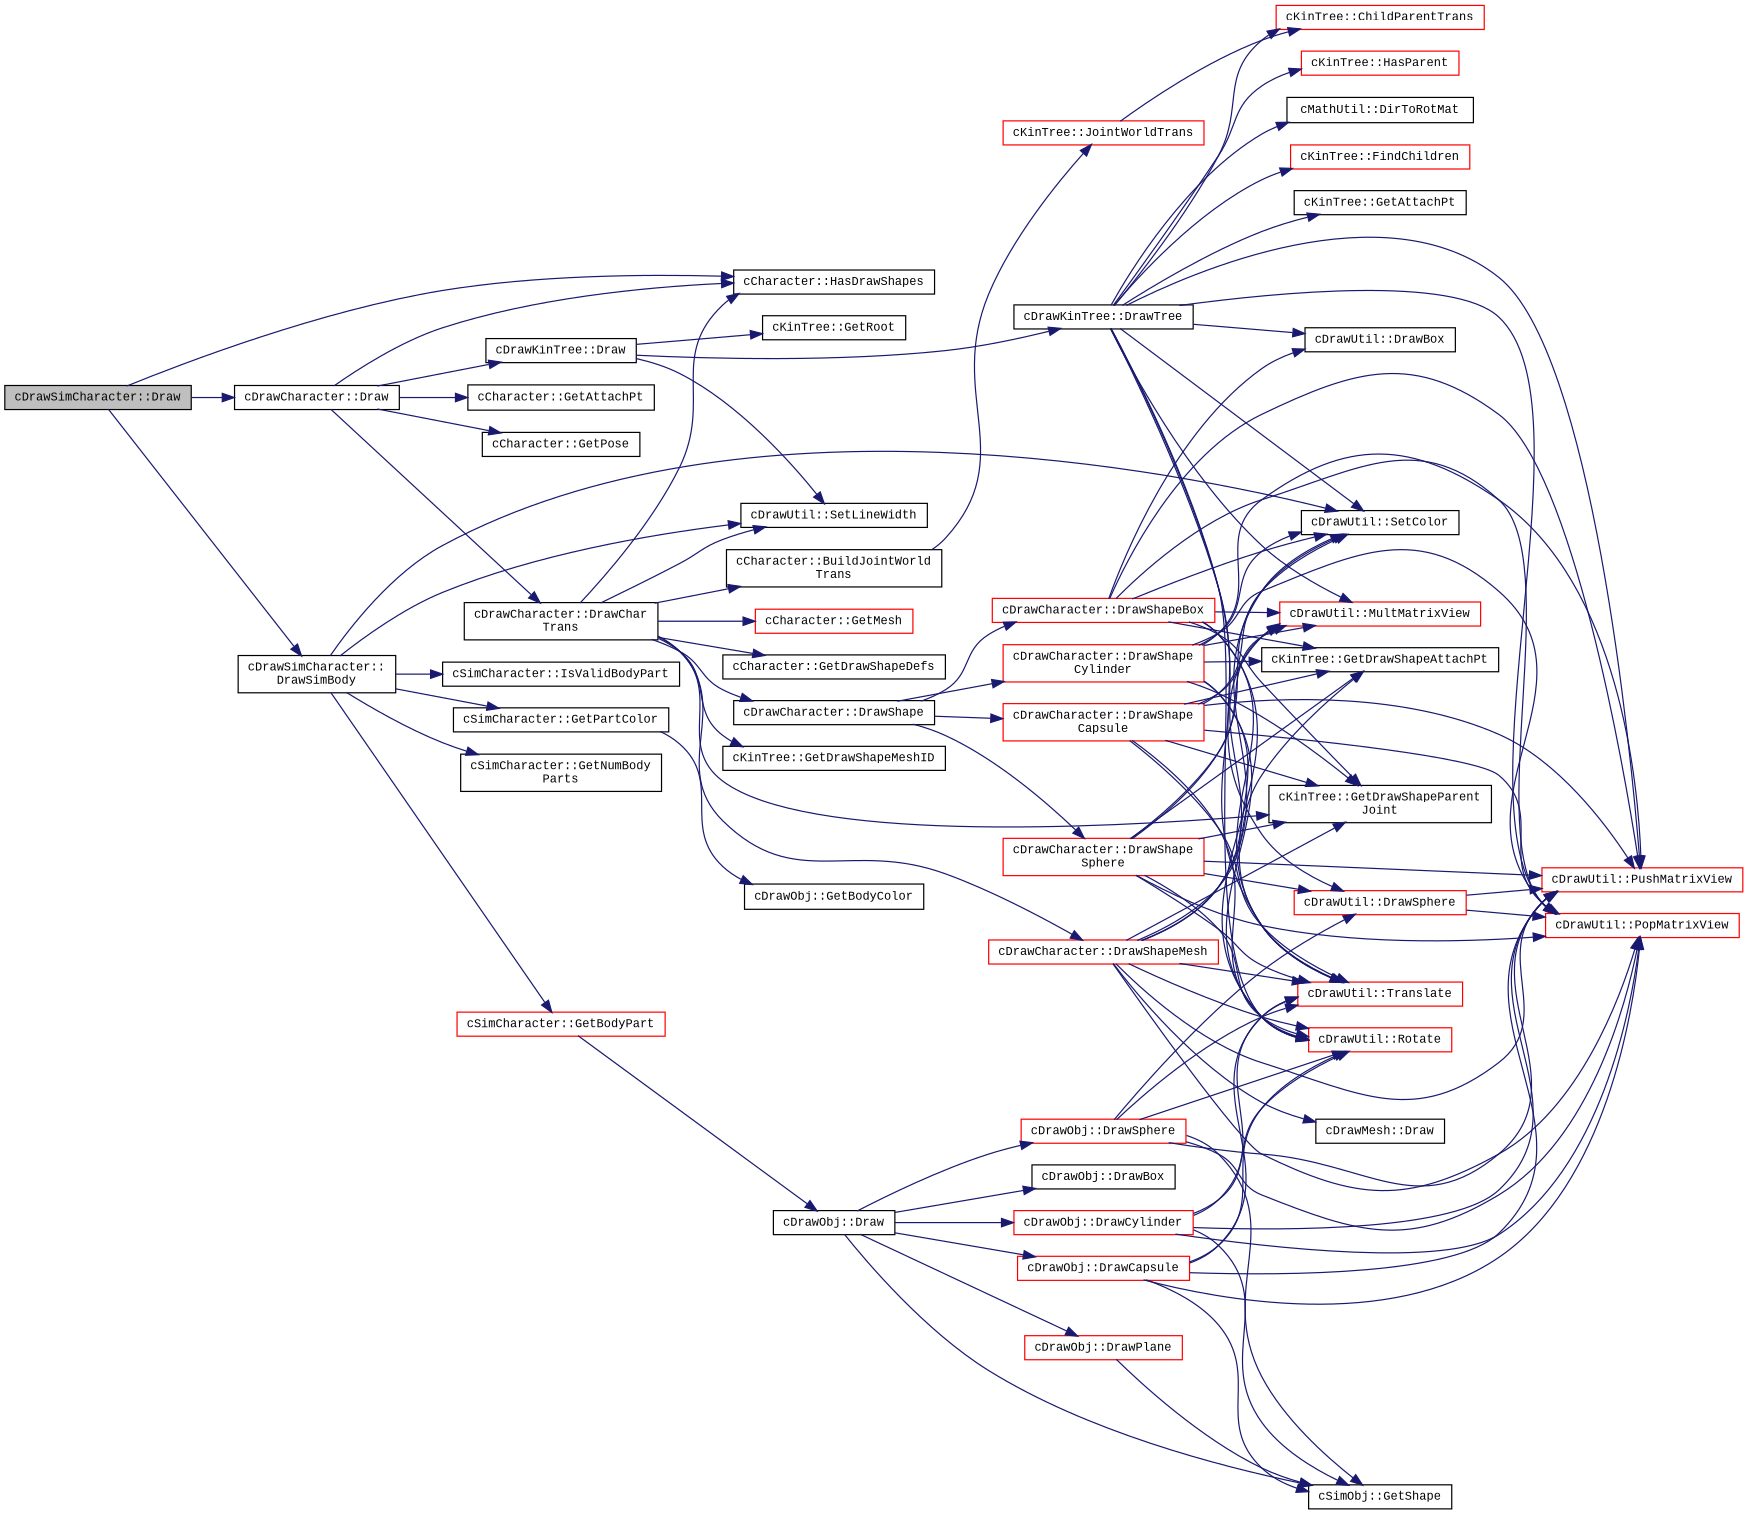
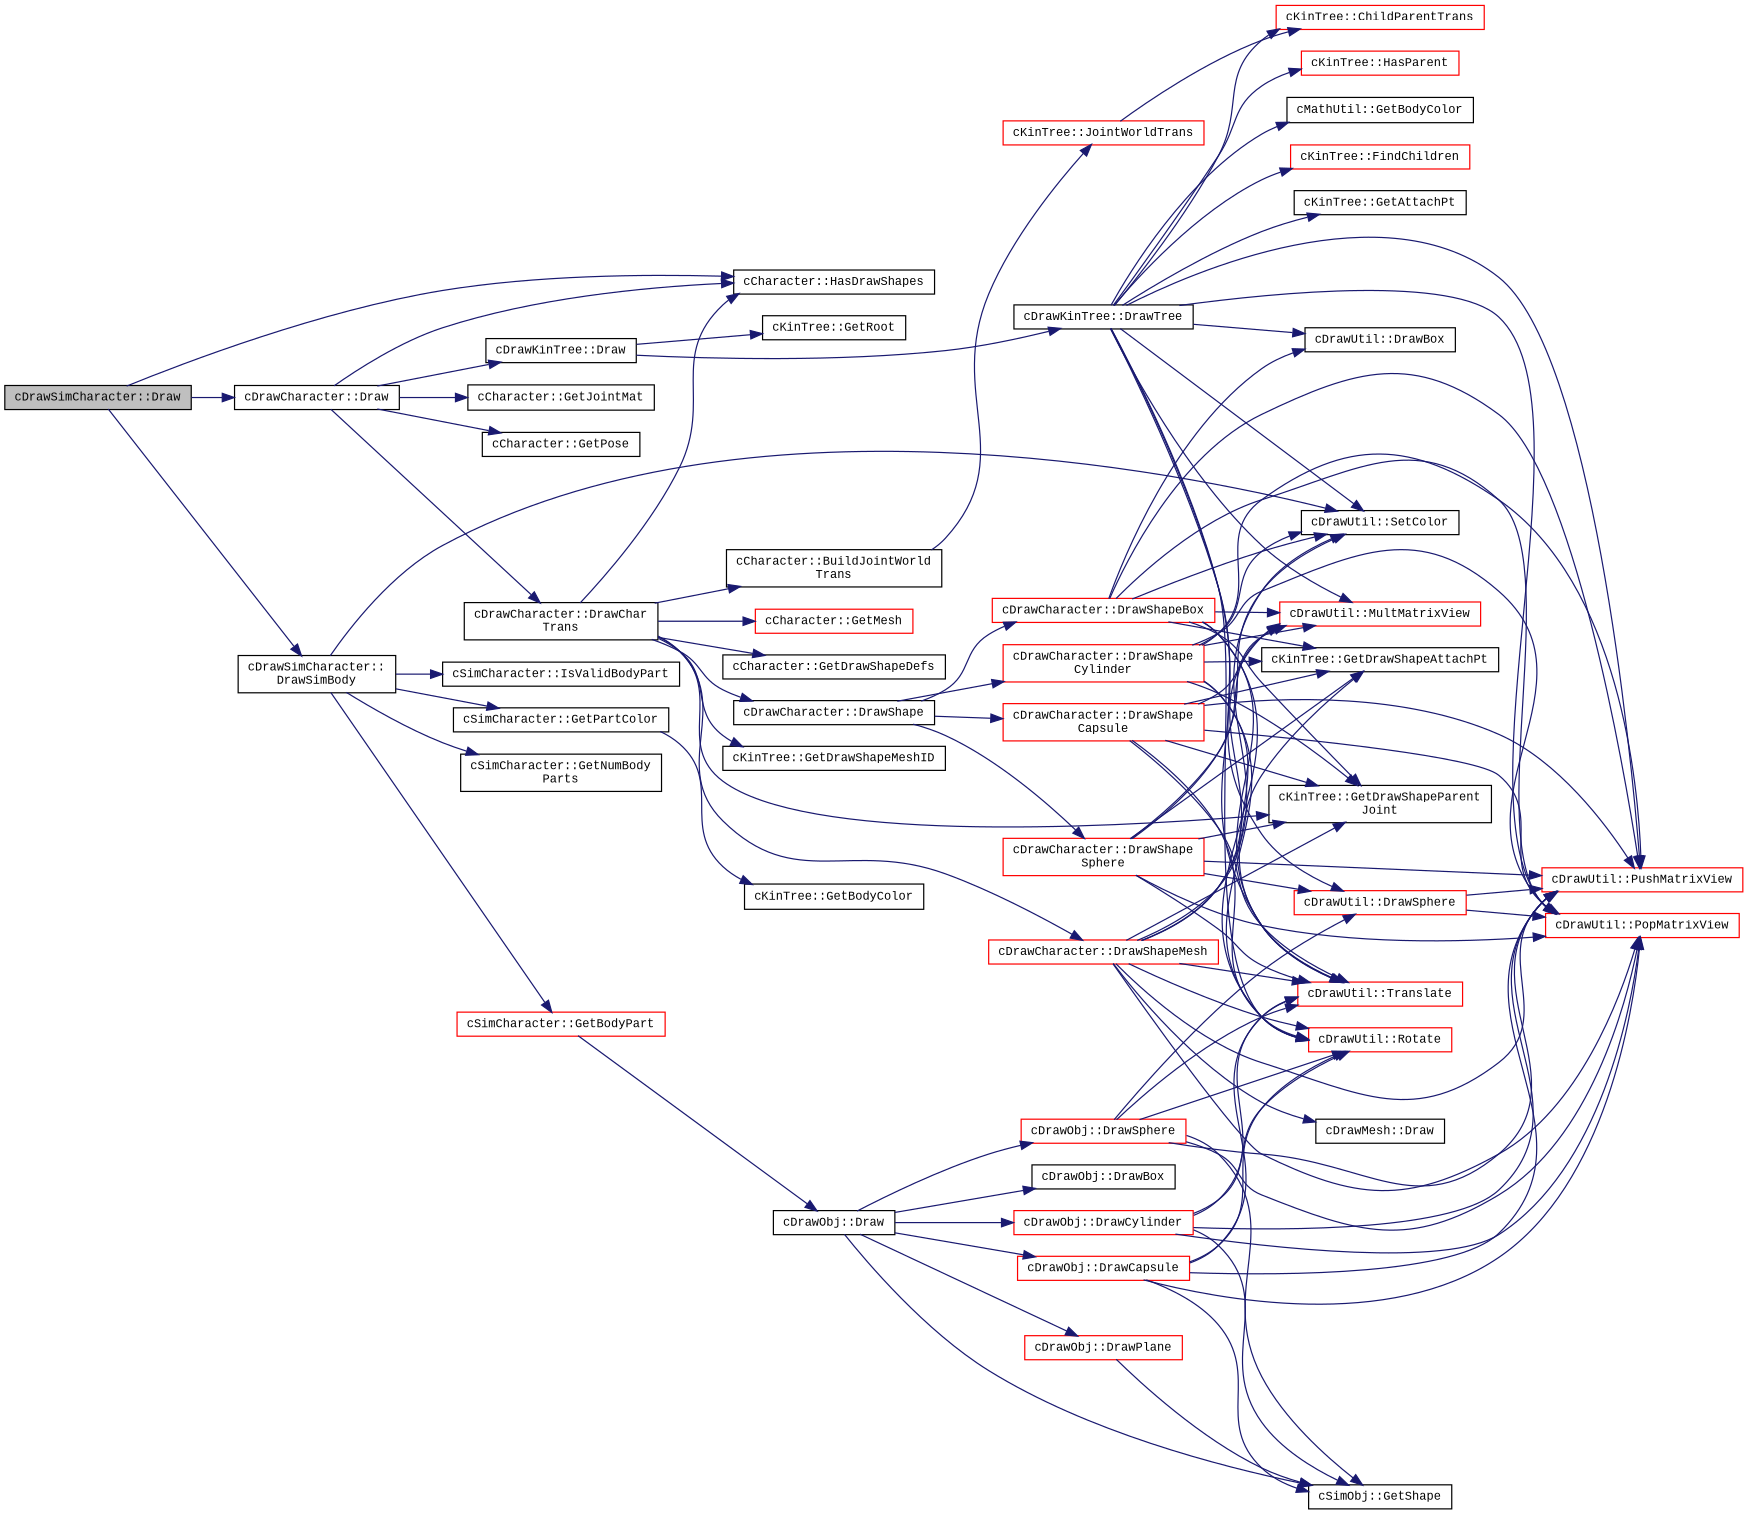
(1380, 110) -> (1380, 110)
(561, 398) -> (561, 398)
(834, 515) -> none
(1251, 608) -> none
(834, 897) -> (834, 897)
(1231, 949) -> none
